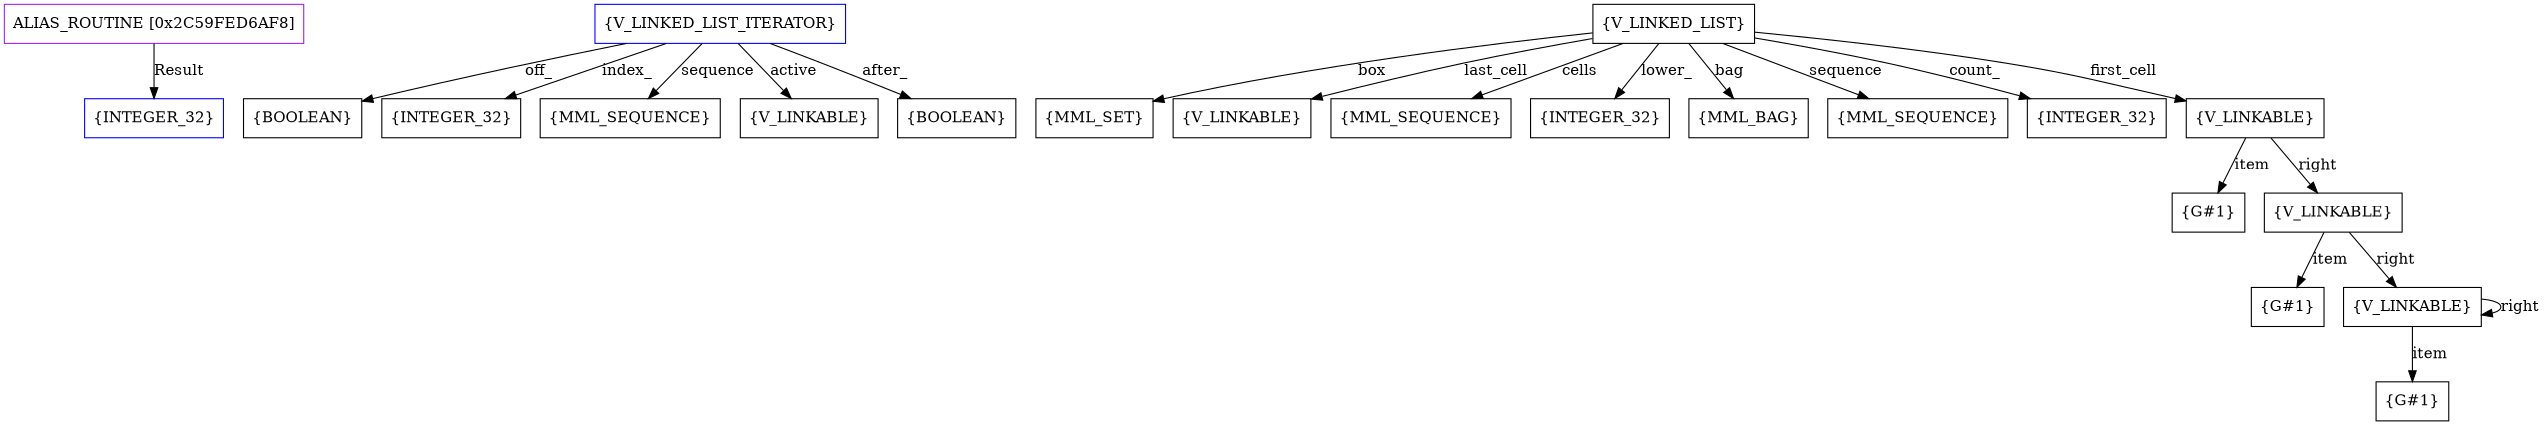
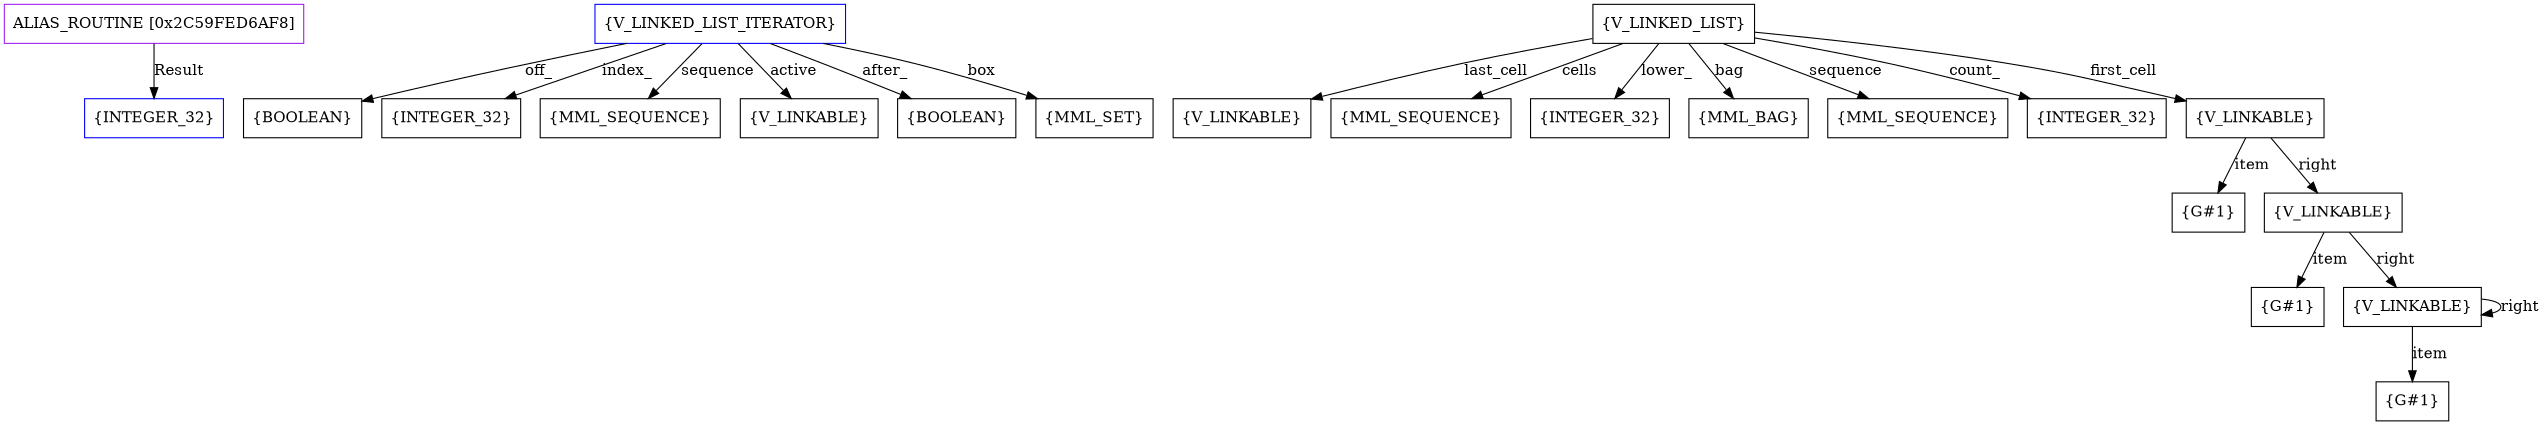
(1377, 60) -> (926, 66)
